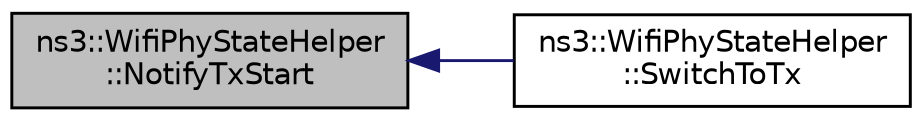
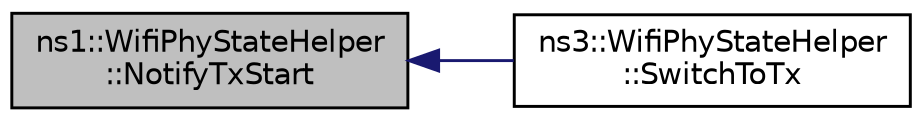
(210, 61) -> (210, 61)
